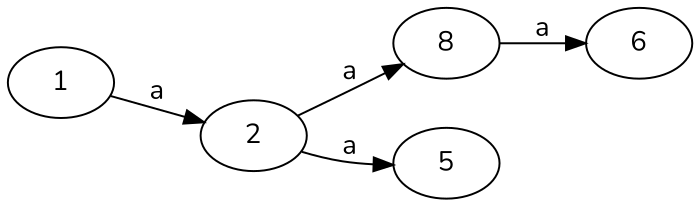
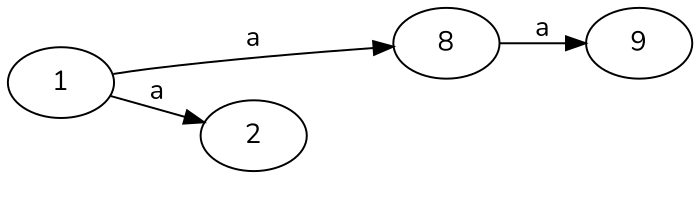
(639, 43) -> (639, 43)
(342, 94) -> (243, 59)
(446, 163) -> none
